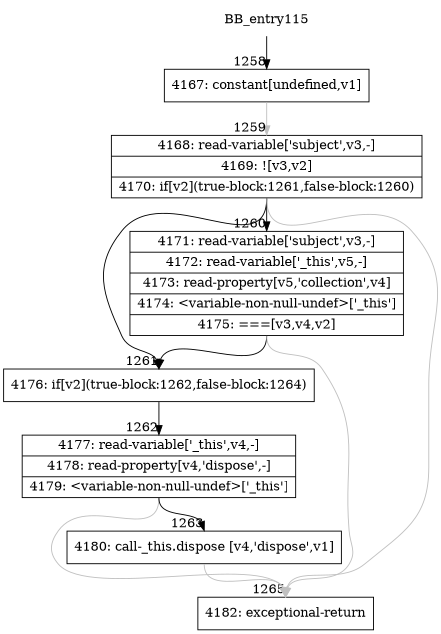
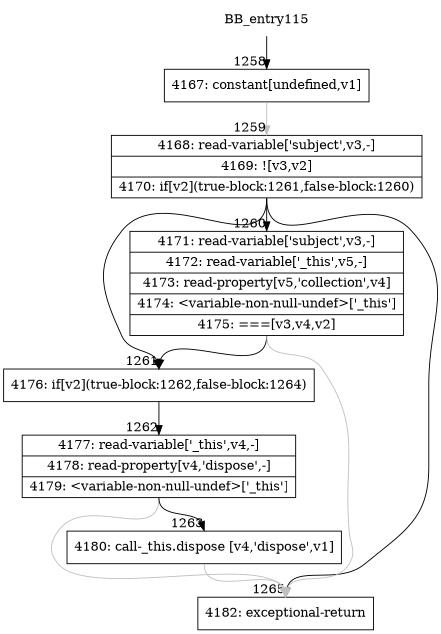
(430, 365) -> (430, 365)
